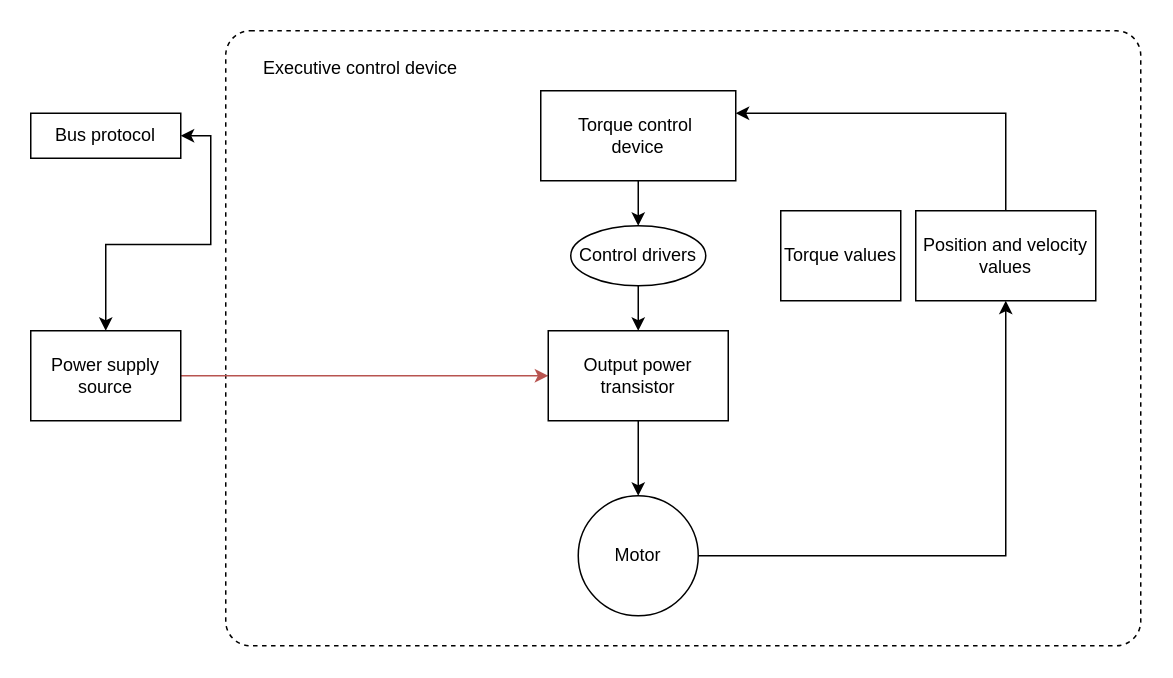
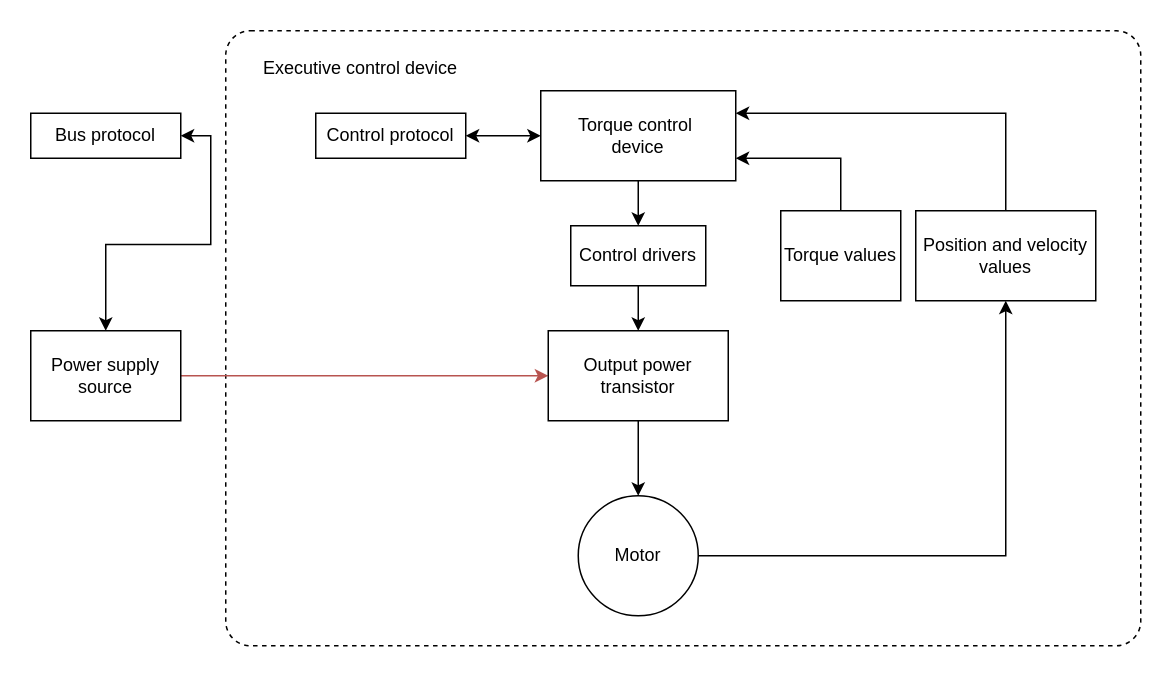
none -> (391, 136)
none -> (503, 136)
none -> (820, 158)
(638, 256) -> (638, 256)
